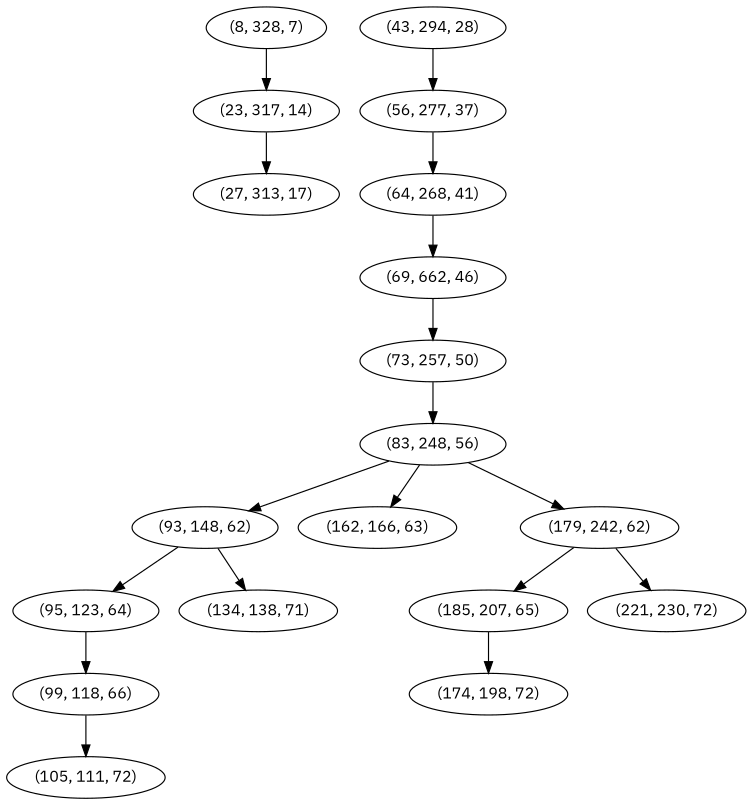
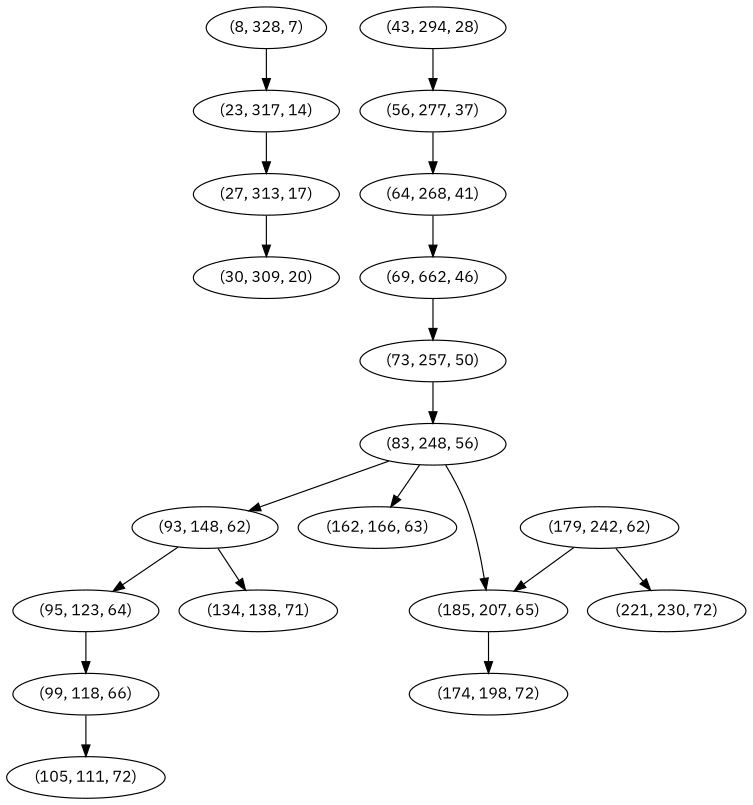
none -> (266, 278)
(511, 483) -> (471, 520)
